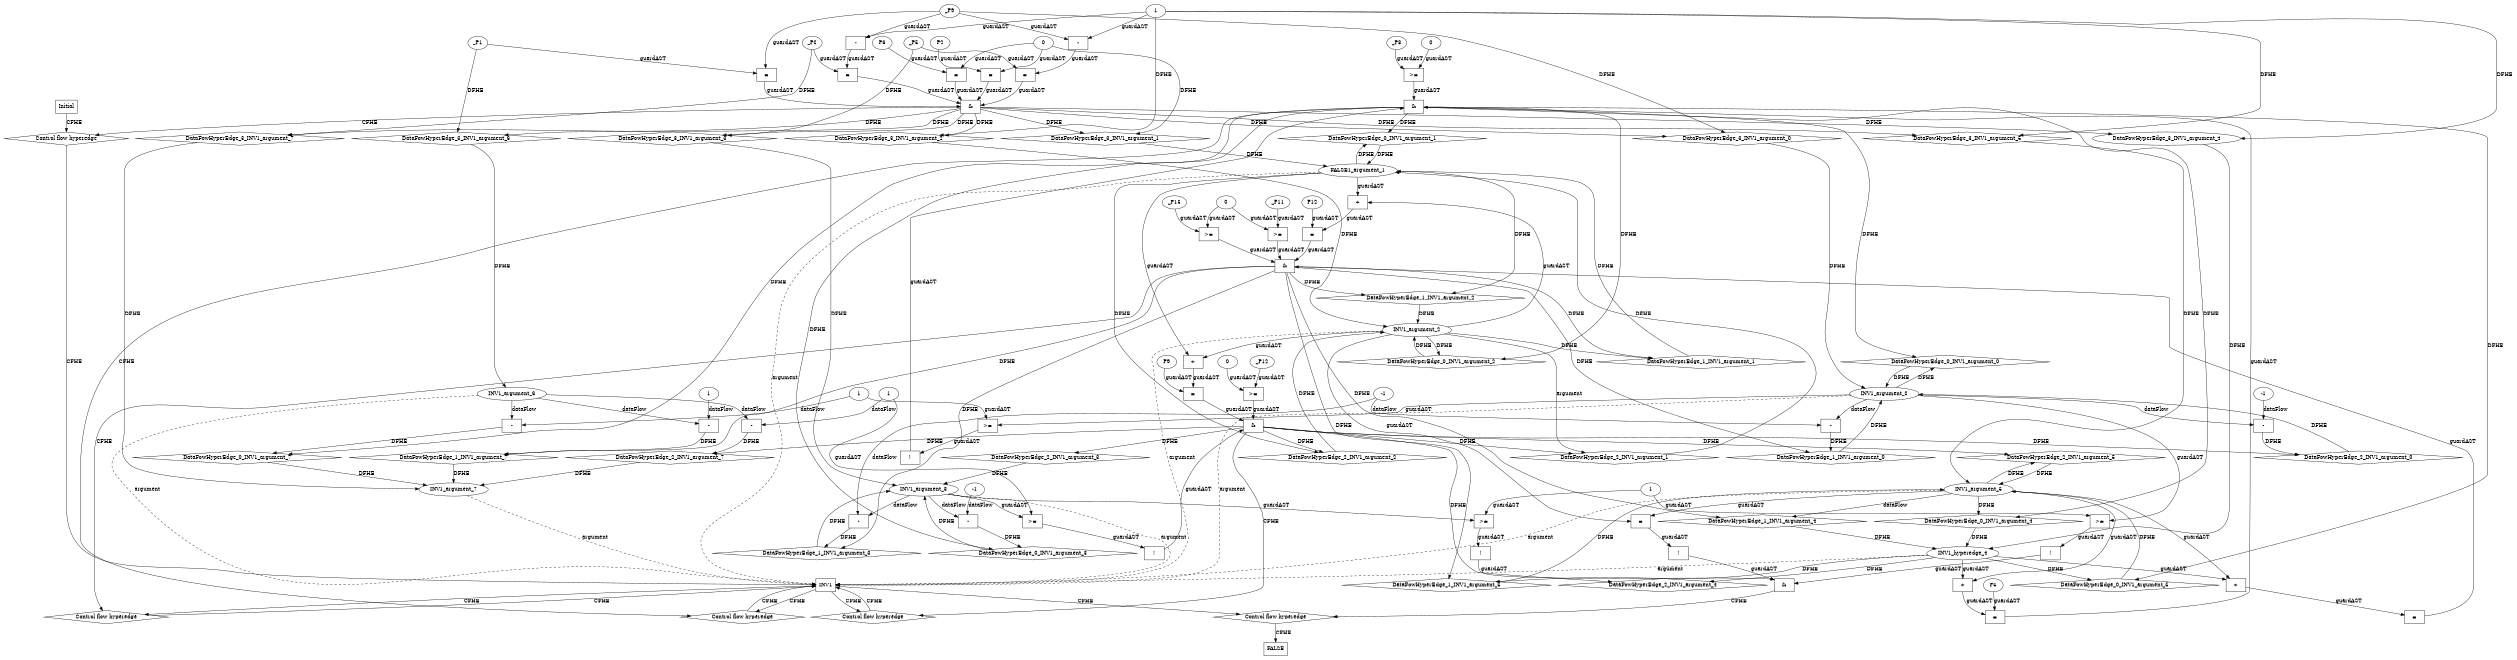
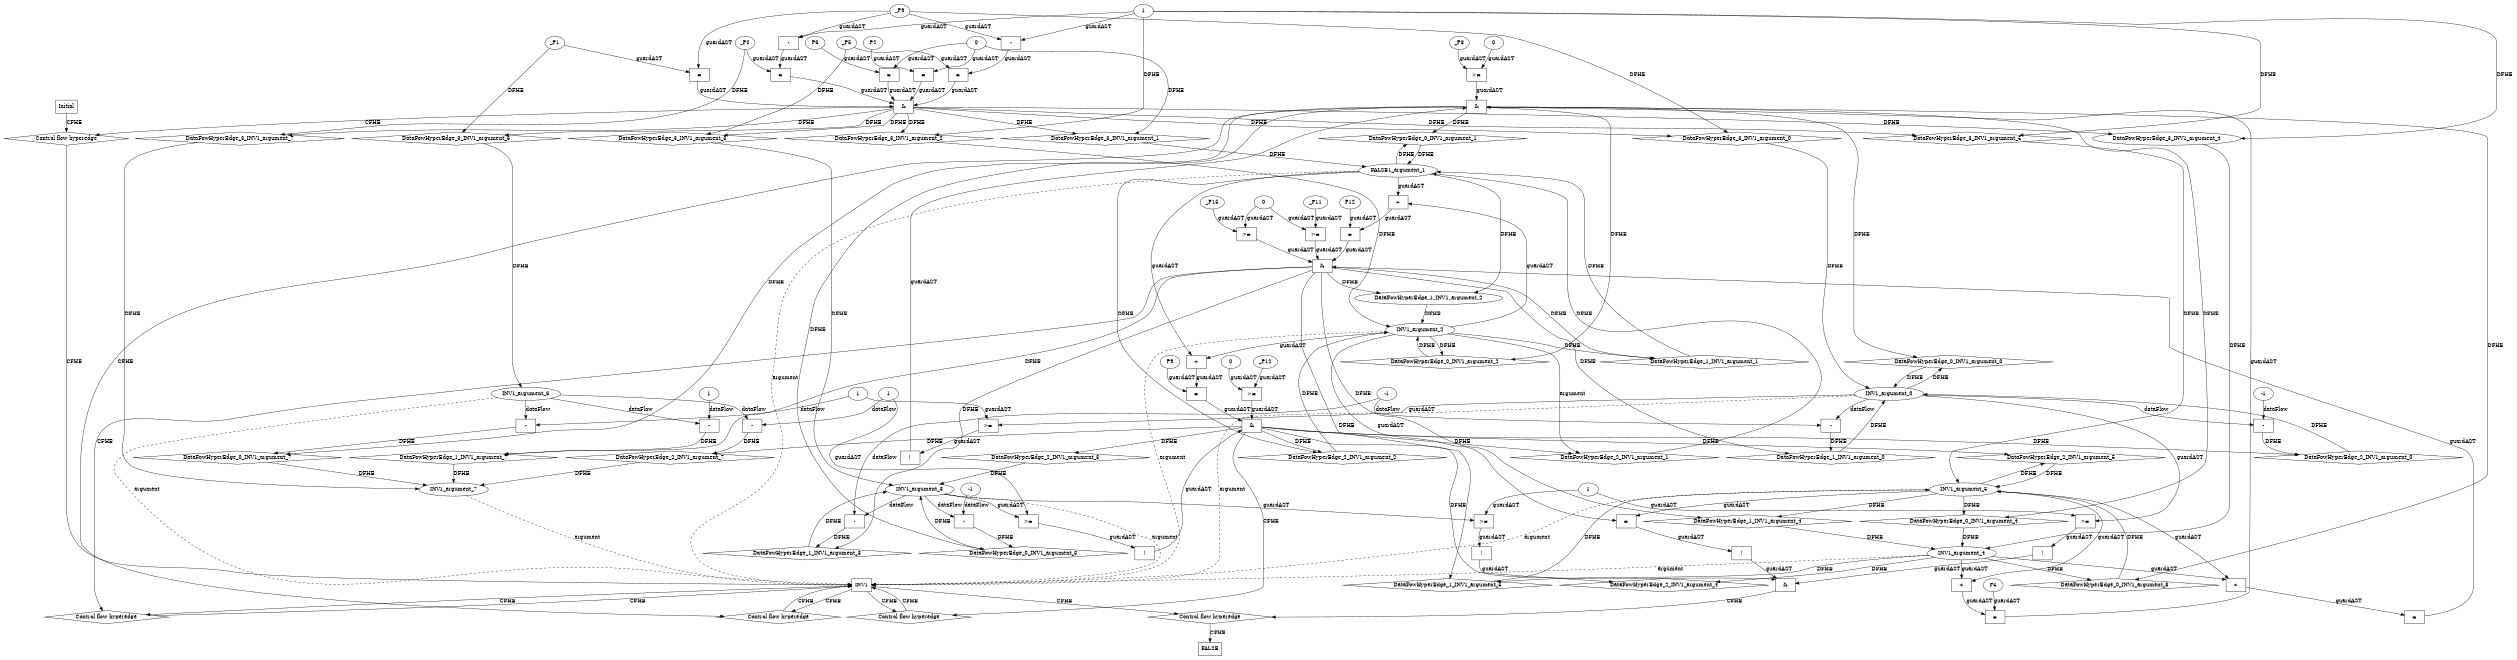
(1421, 298) -> (1429, 298)
(1896, 505) -> (1877, 505)
(1963, 553) -> (1962, 553)
(2115, 585) -> (2115, 585)
